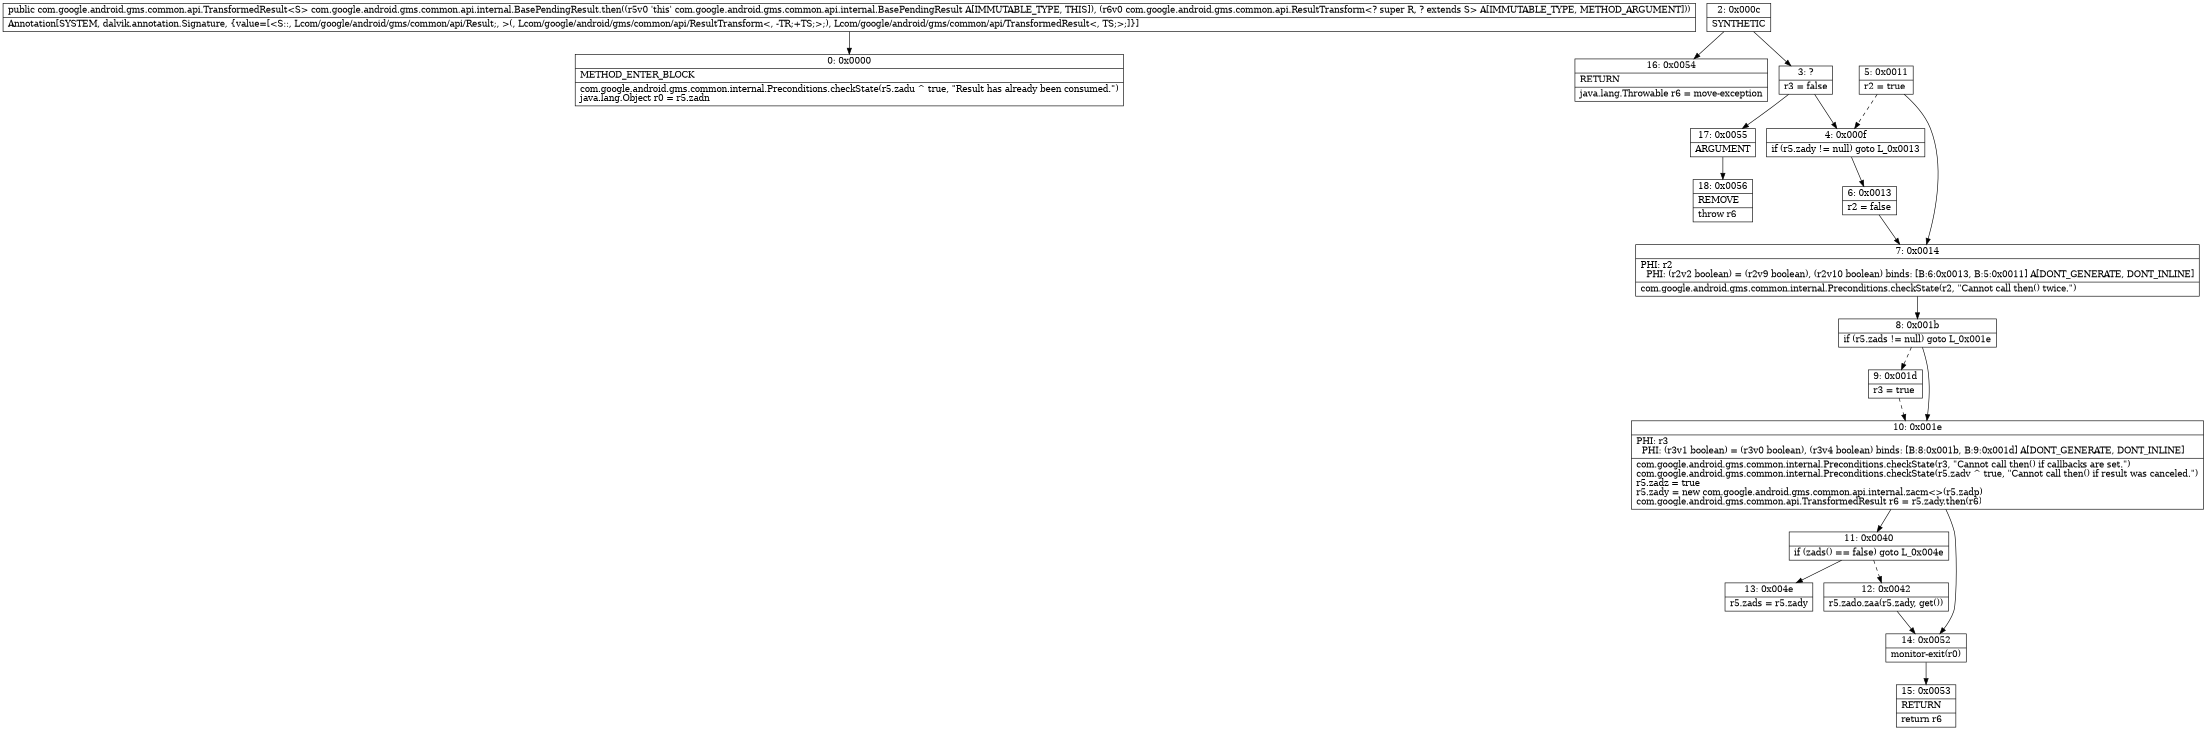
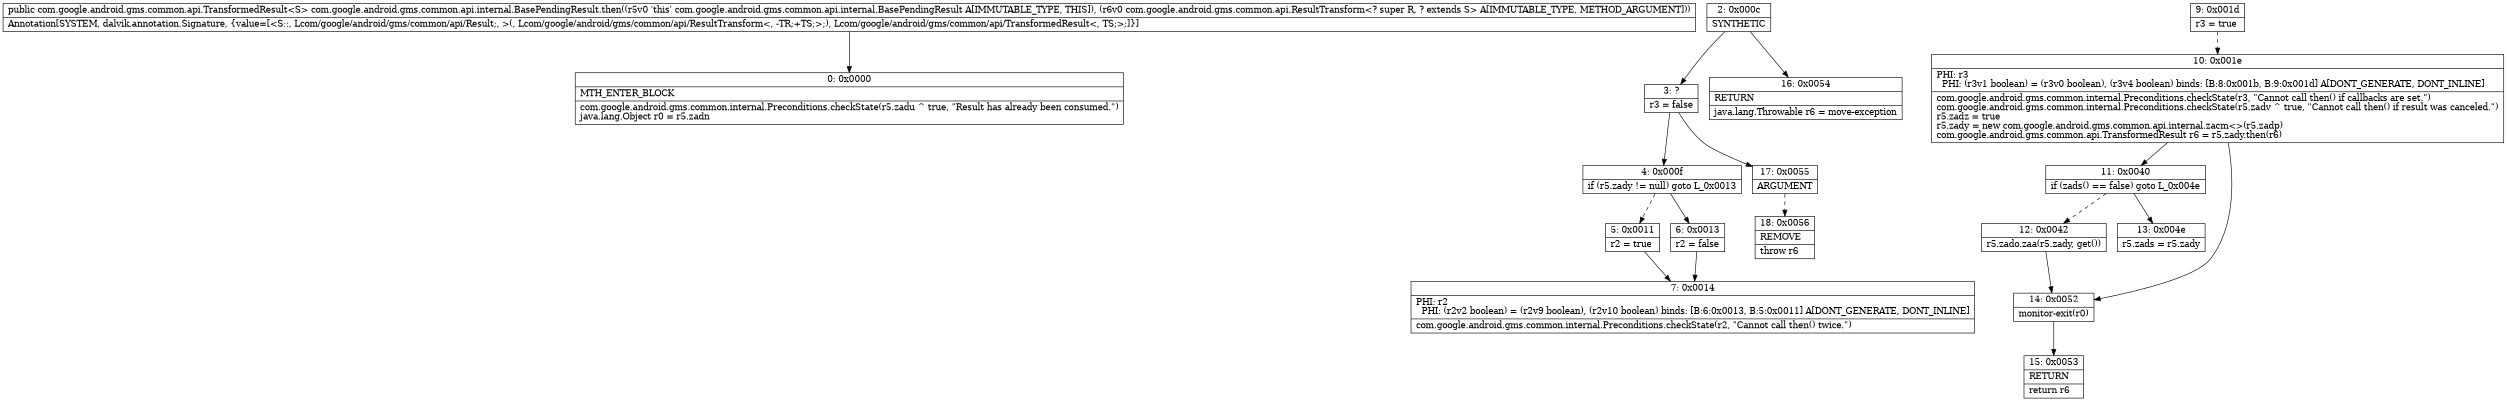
(638, 75) -> (627, 94)
(1868, 109) -> (1649, 206)
(1723, 165) -> (1785, 202)
(1917, 333) -> none
